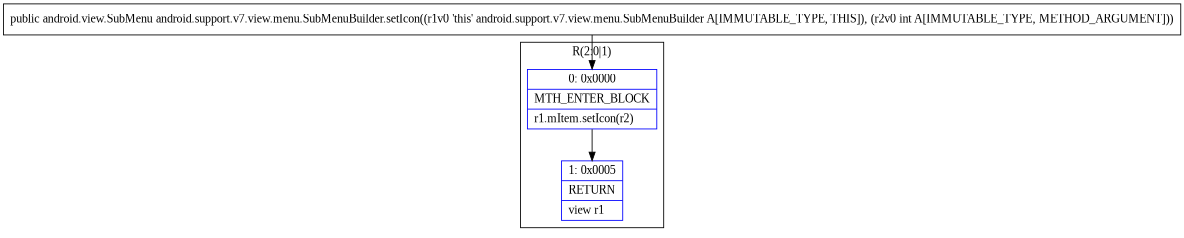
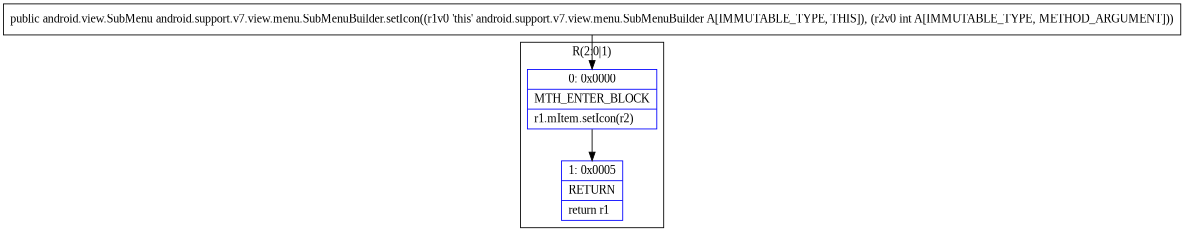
(586, 210) -> (589, 210)
